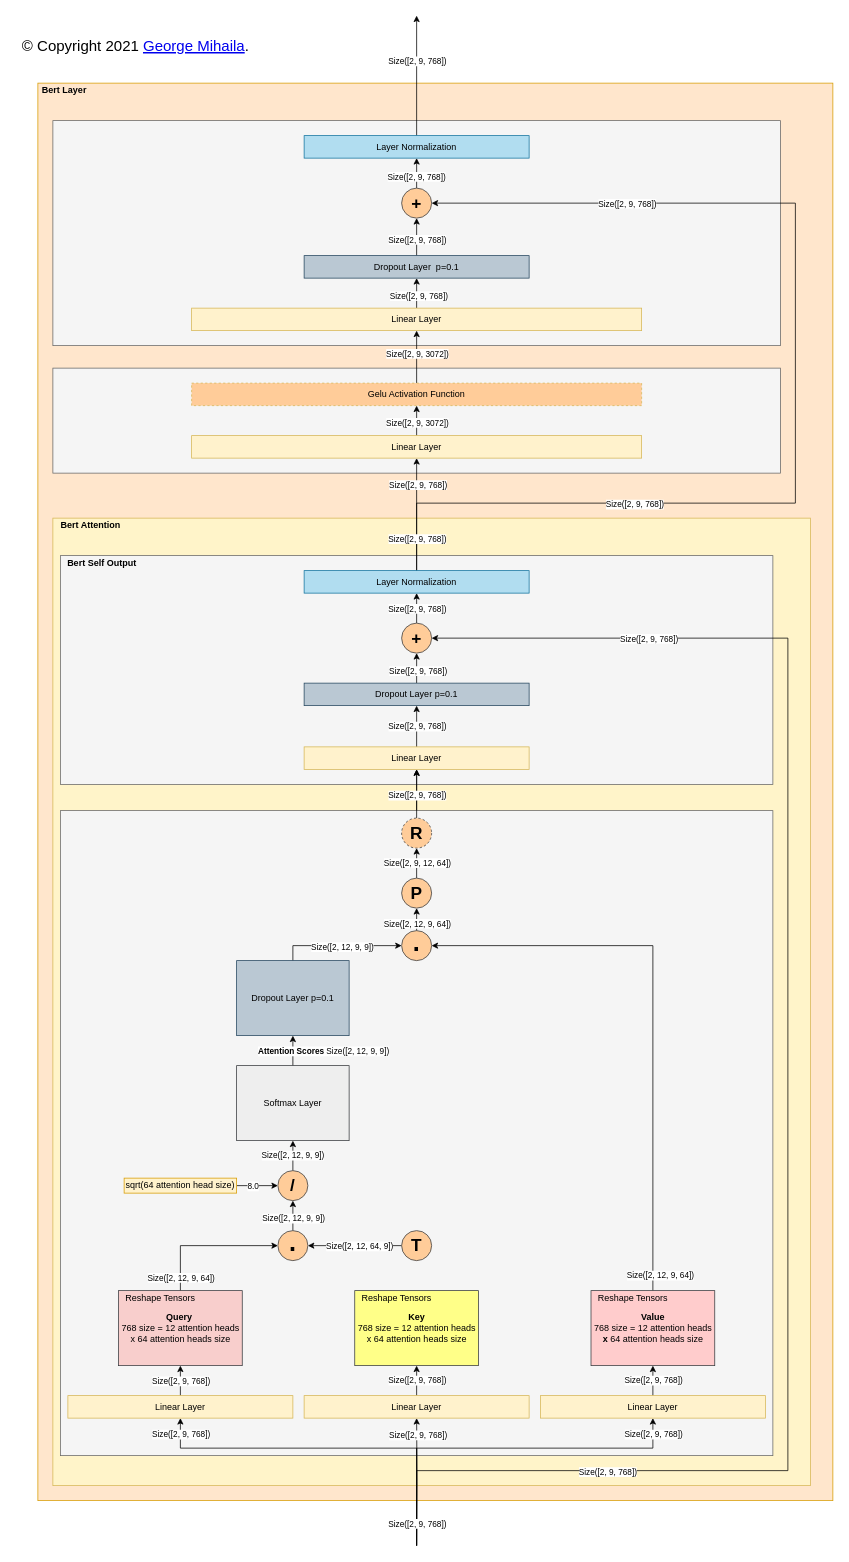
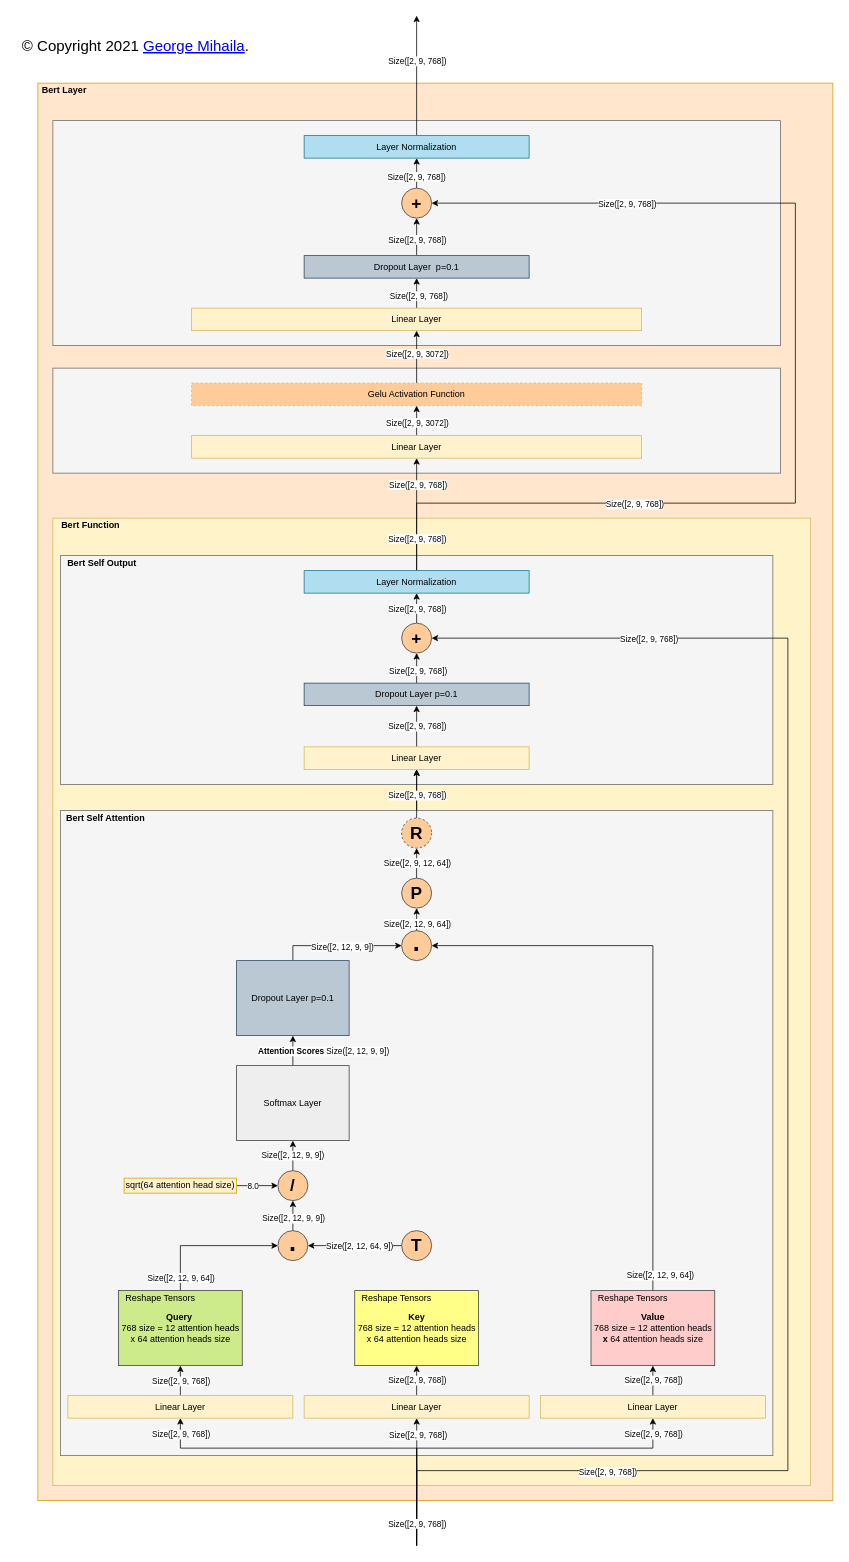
(91, 525) -> (91, 525)
none -> (105, 818)
(180, 1328) -> (180, 1328)
